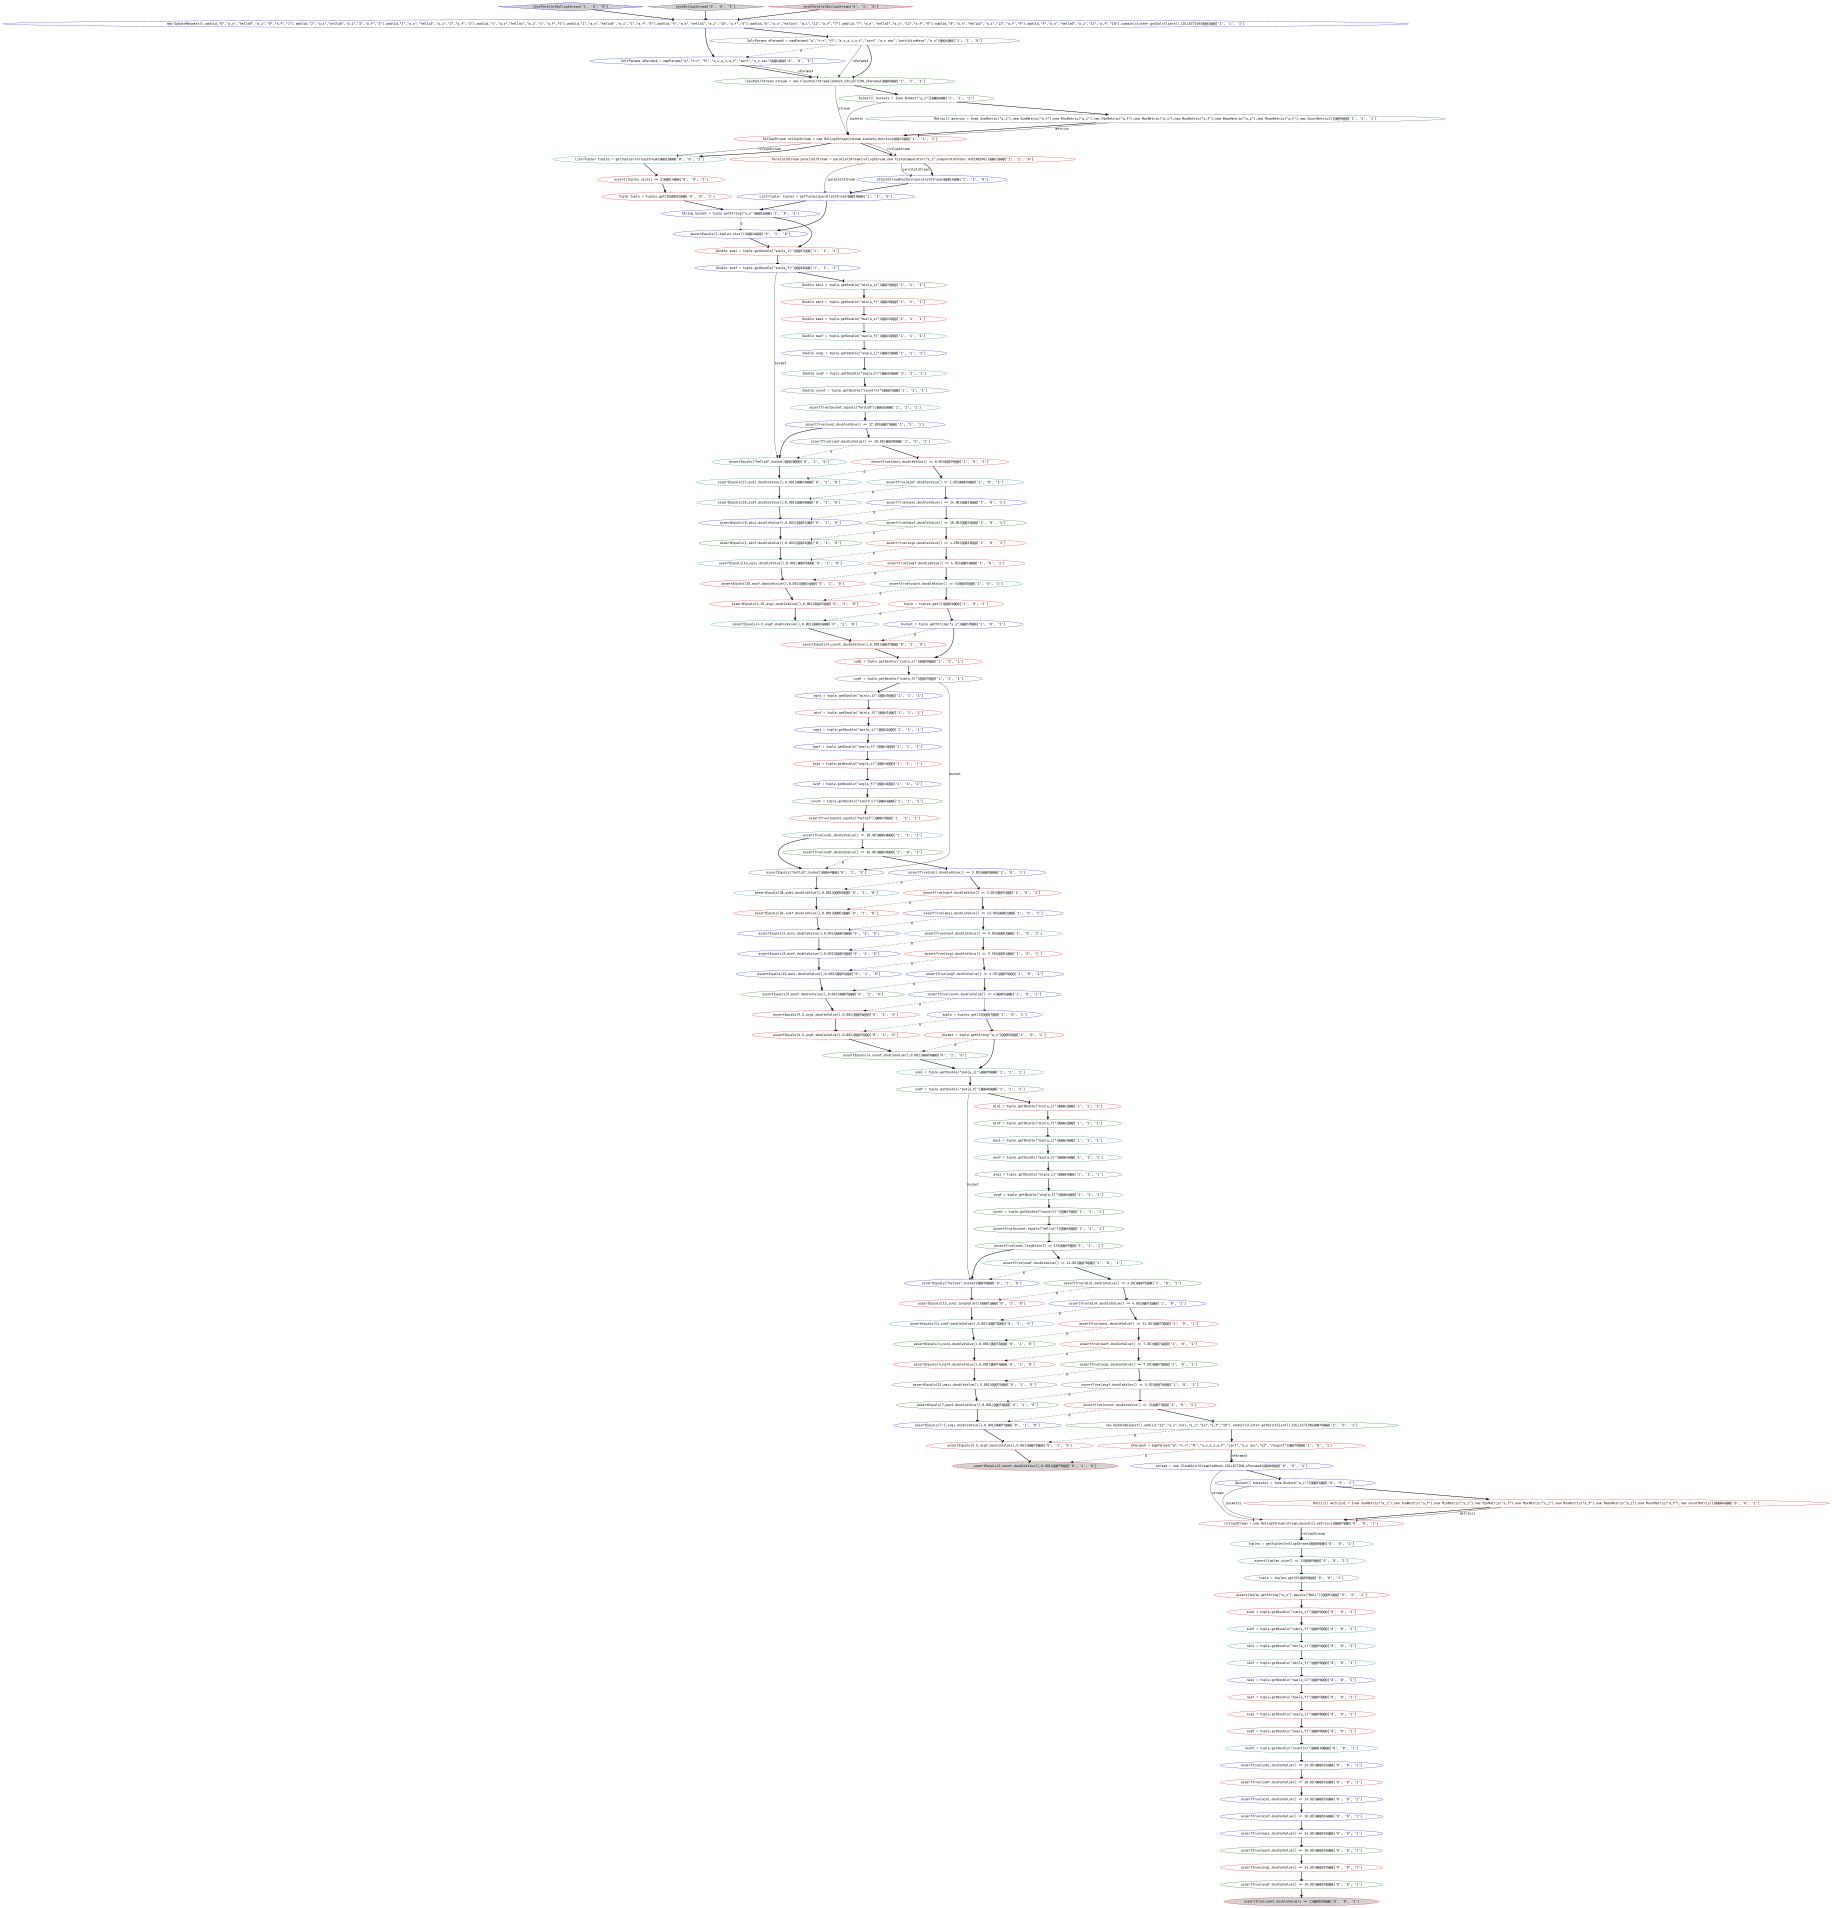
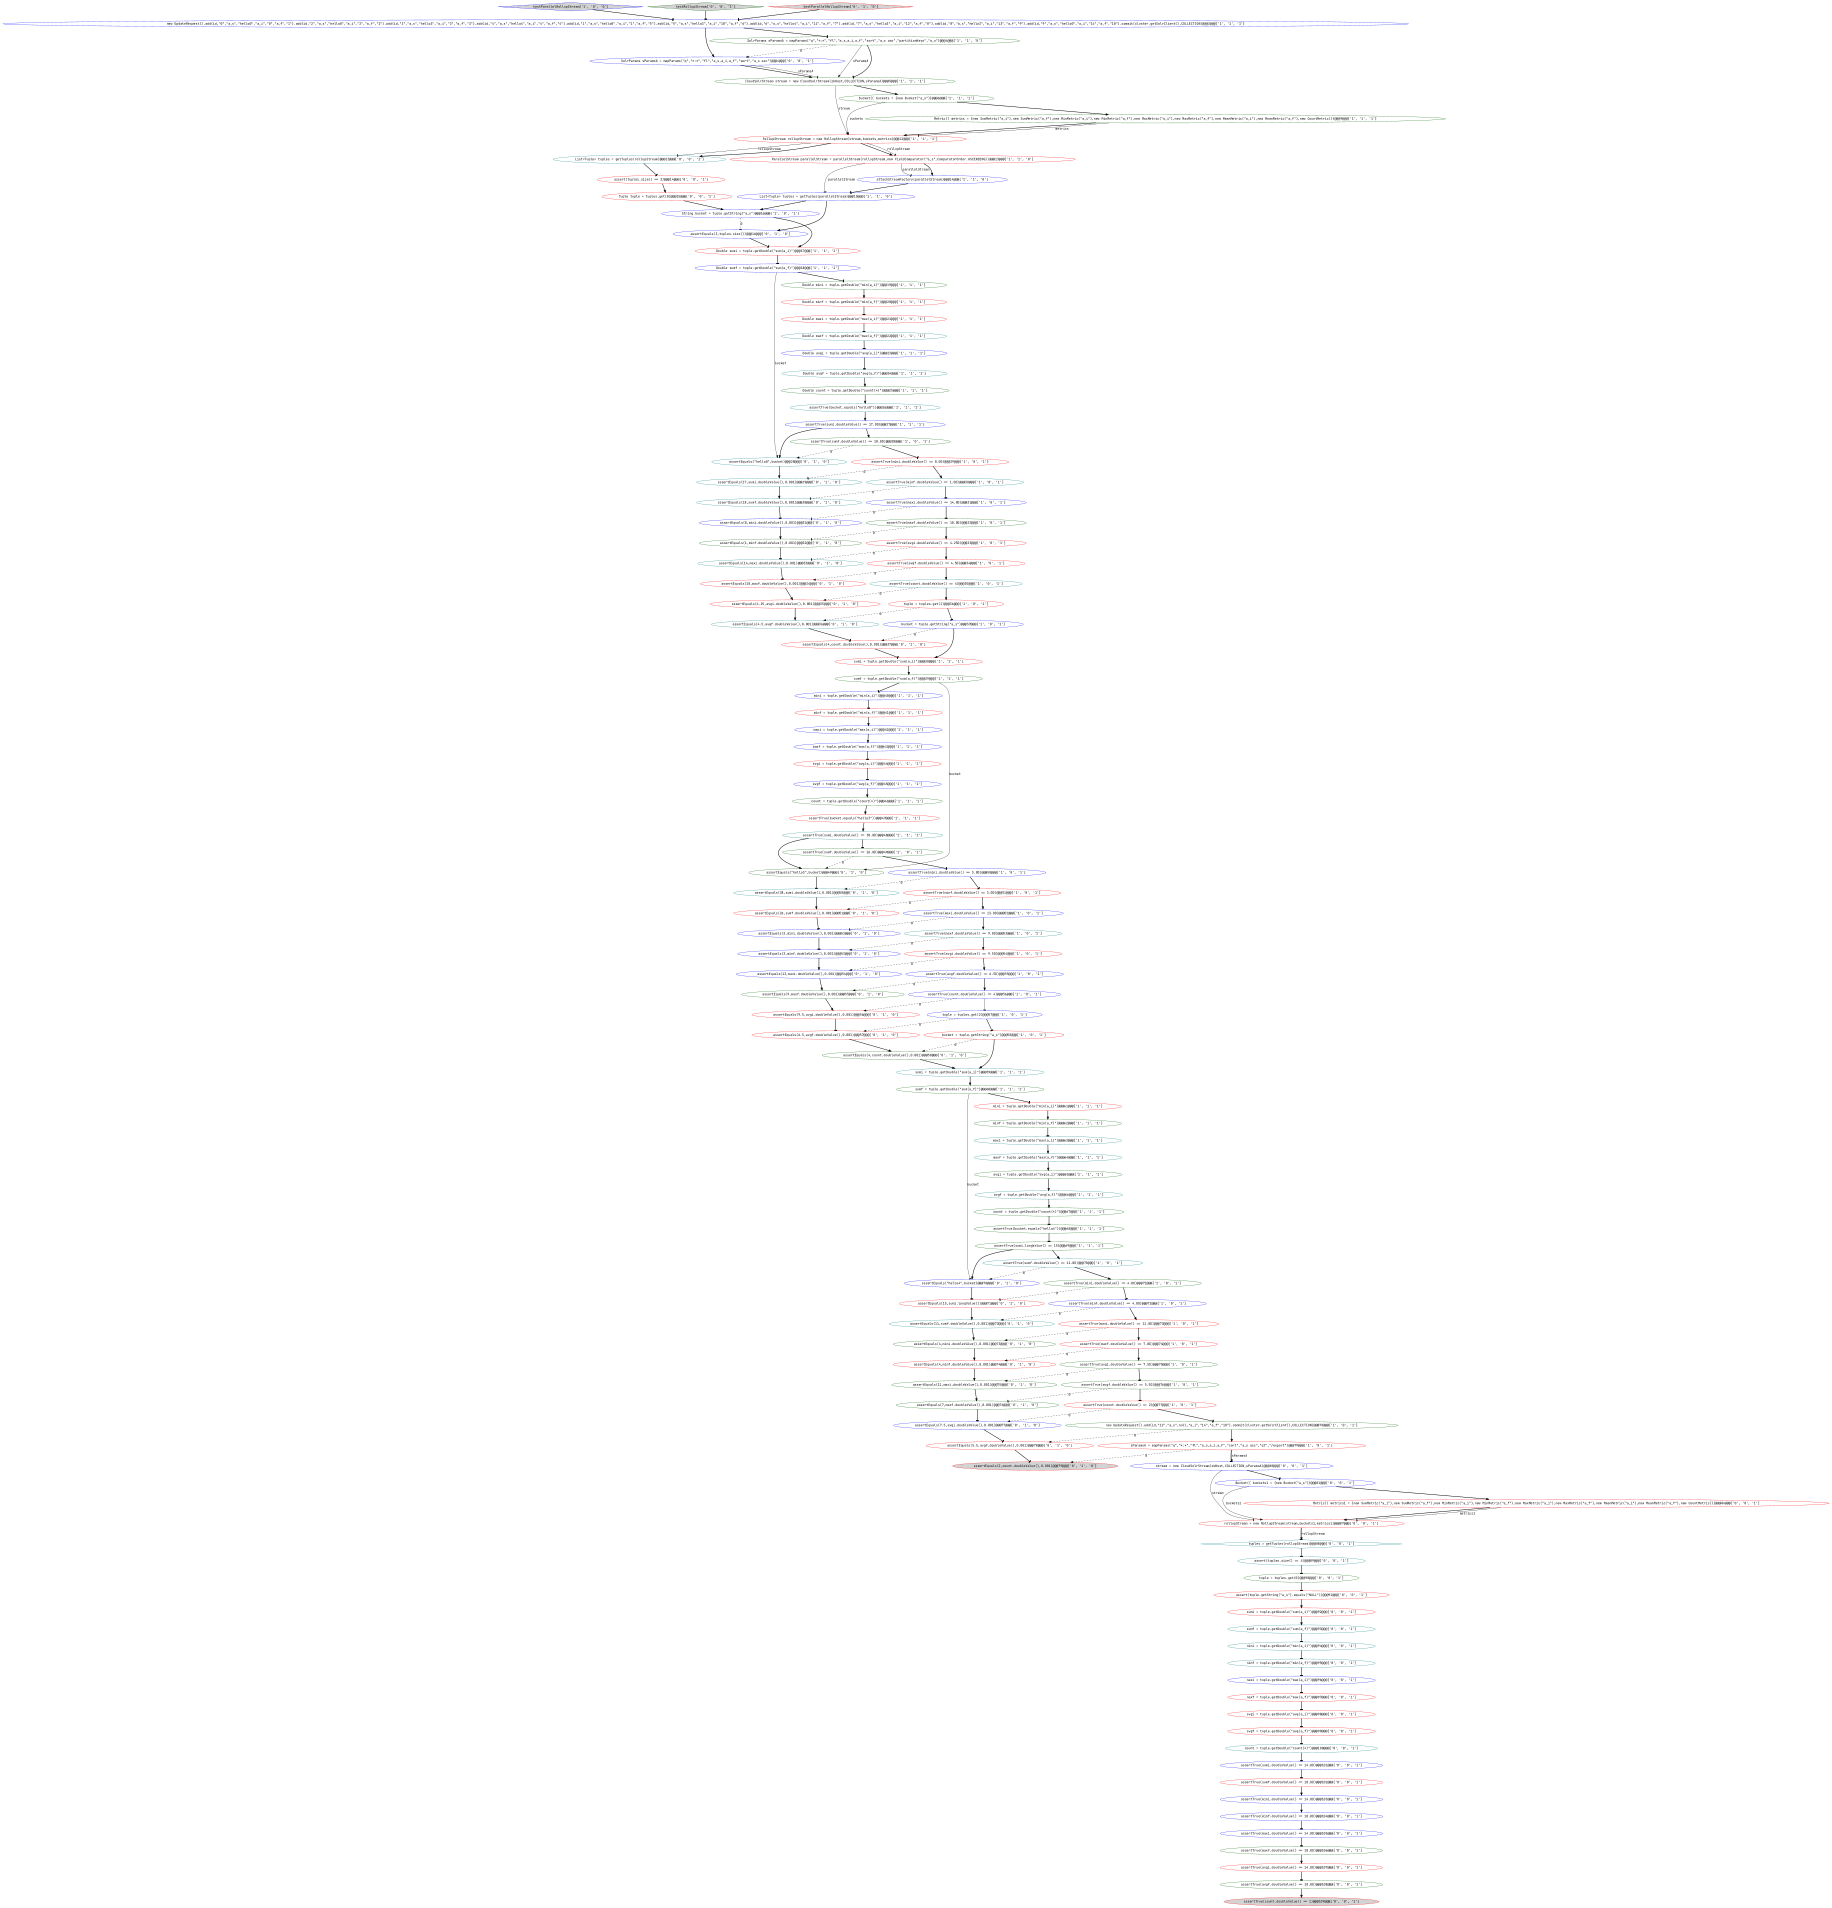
(1301, 1544) -> (1301, 1544)
